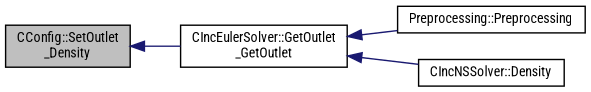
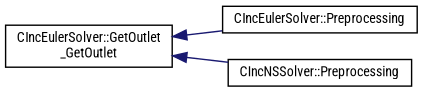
(491, 20) -> (320, 20)
(68, 46) -> none
(491, 73) -> (320, 73)
